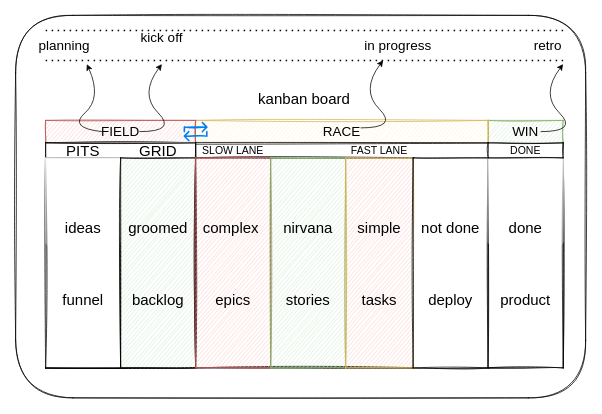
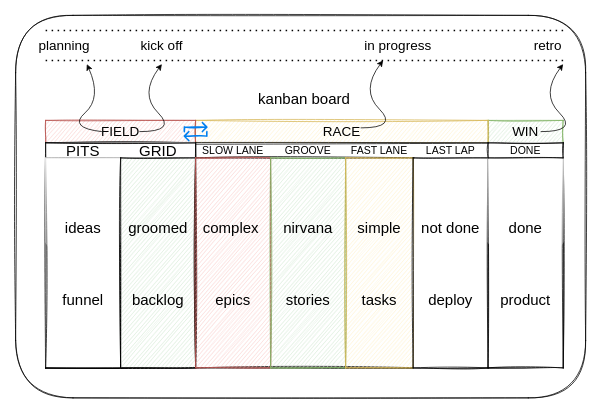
(162, 38) -> (162, 45)
none -> (308, 150)
none -> (450, 150)
(379, 263) -> (379, 263)
